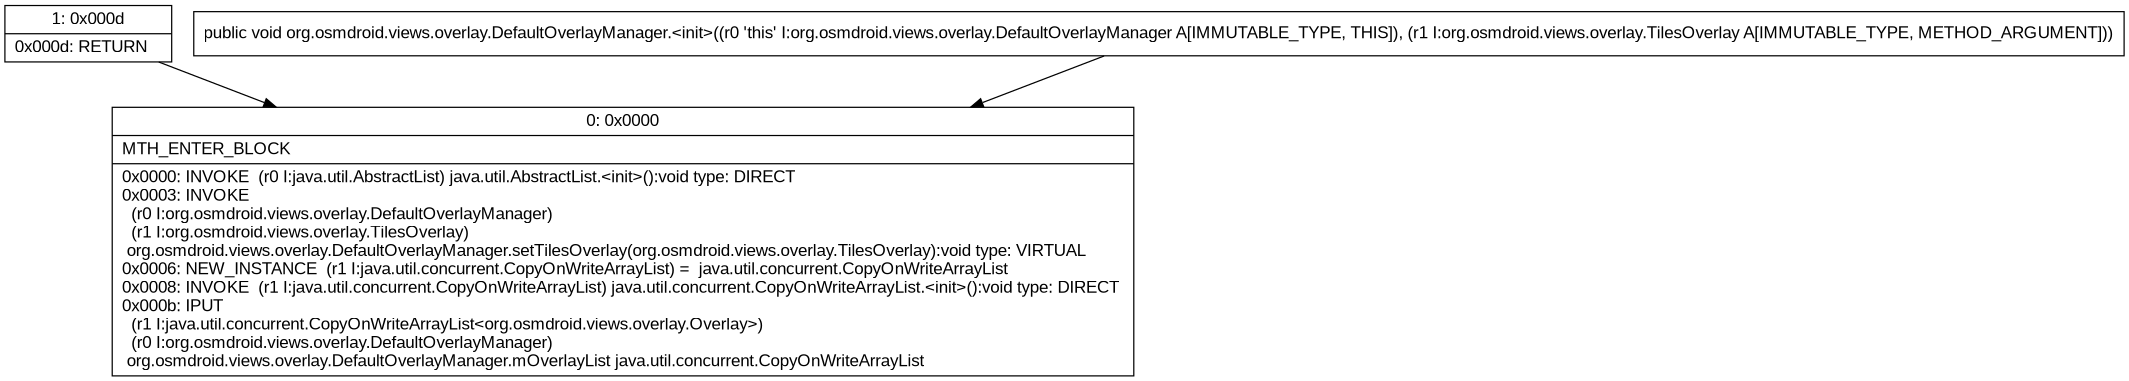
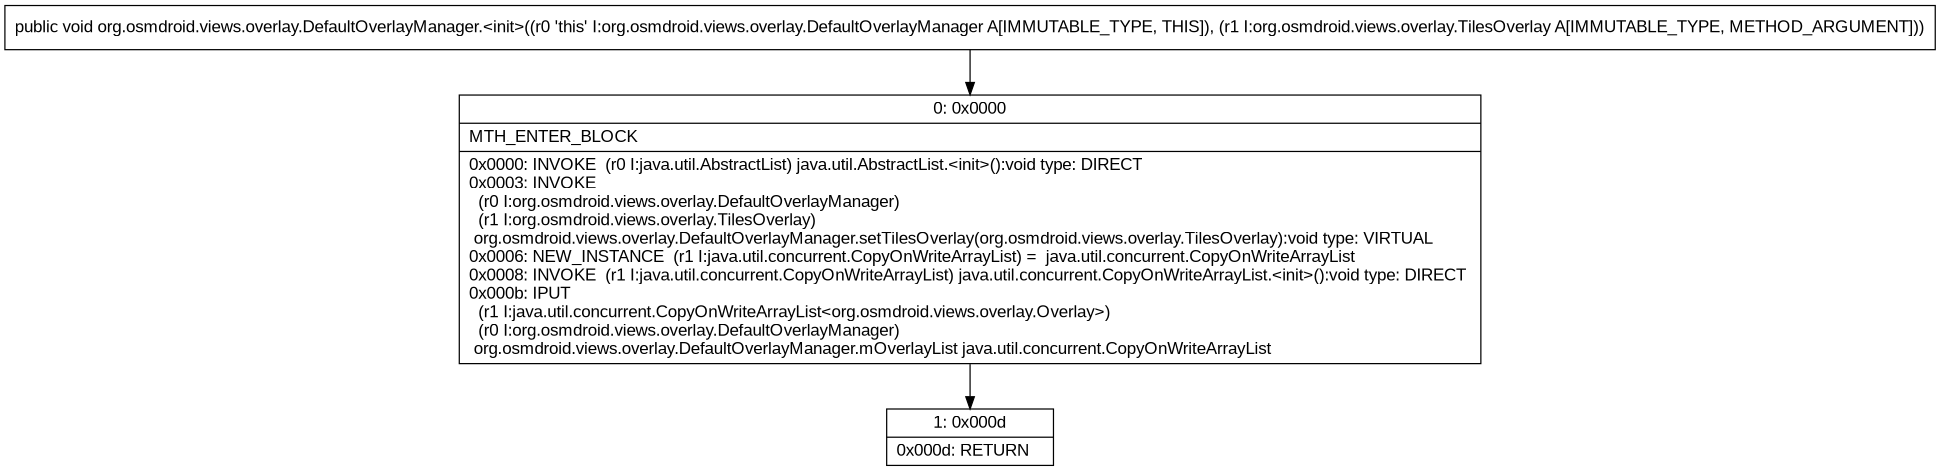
(212, 82) -> (970, 380)
